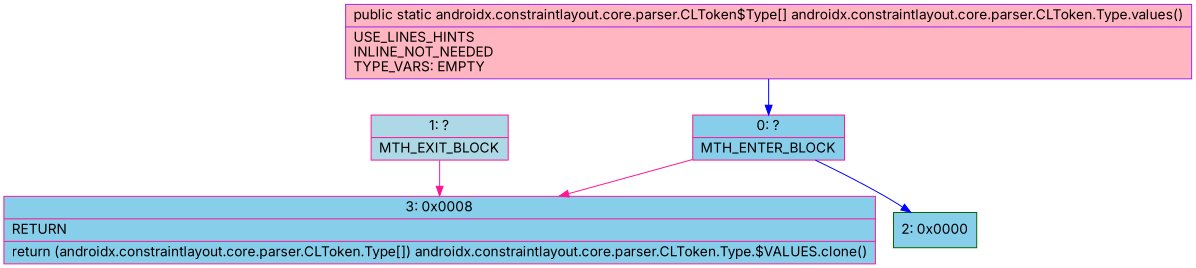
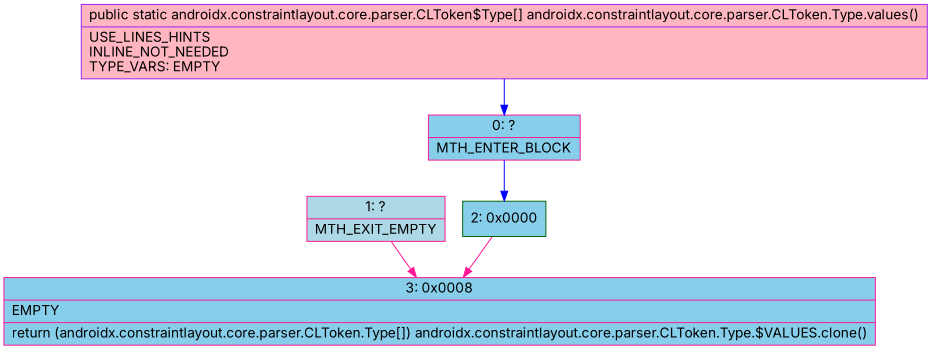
(440, 148) -> (376, 230)
(631, 177) -> (481, 253)
(40, 230) -> (36, 311)
